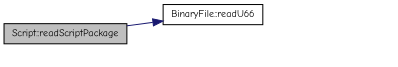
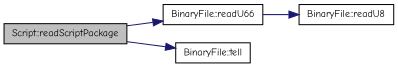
none -> (346, 15)
none -> (213, 53)
